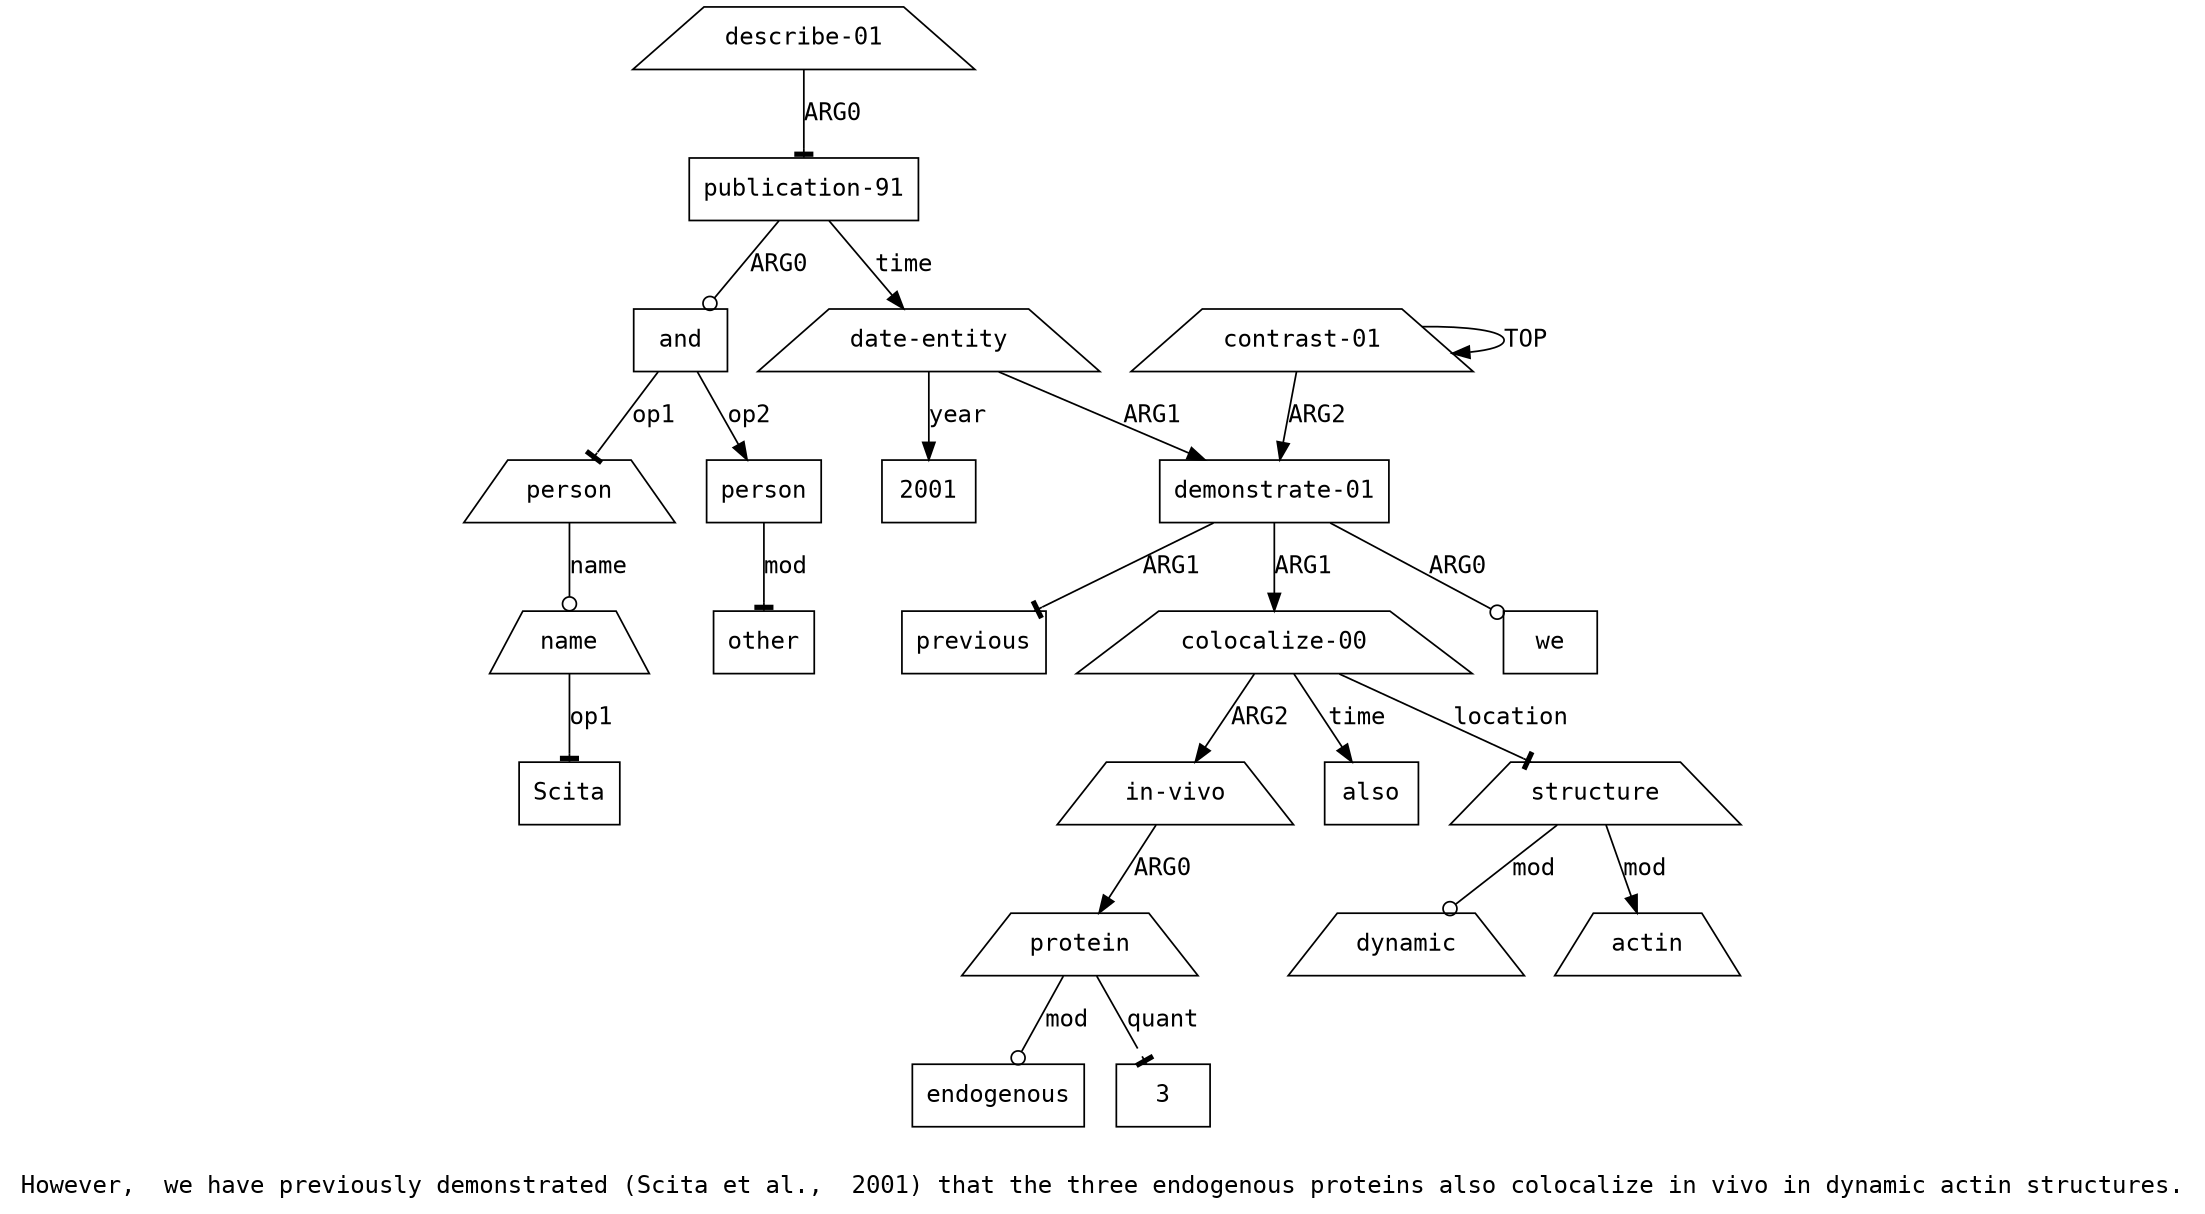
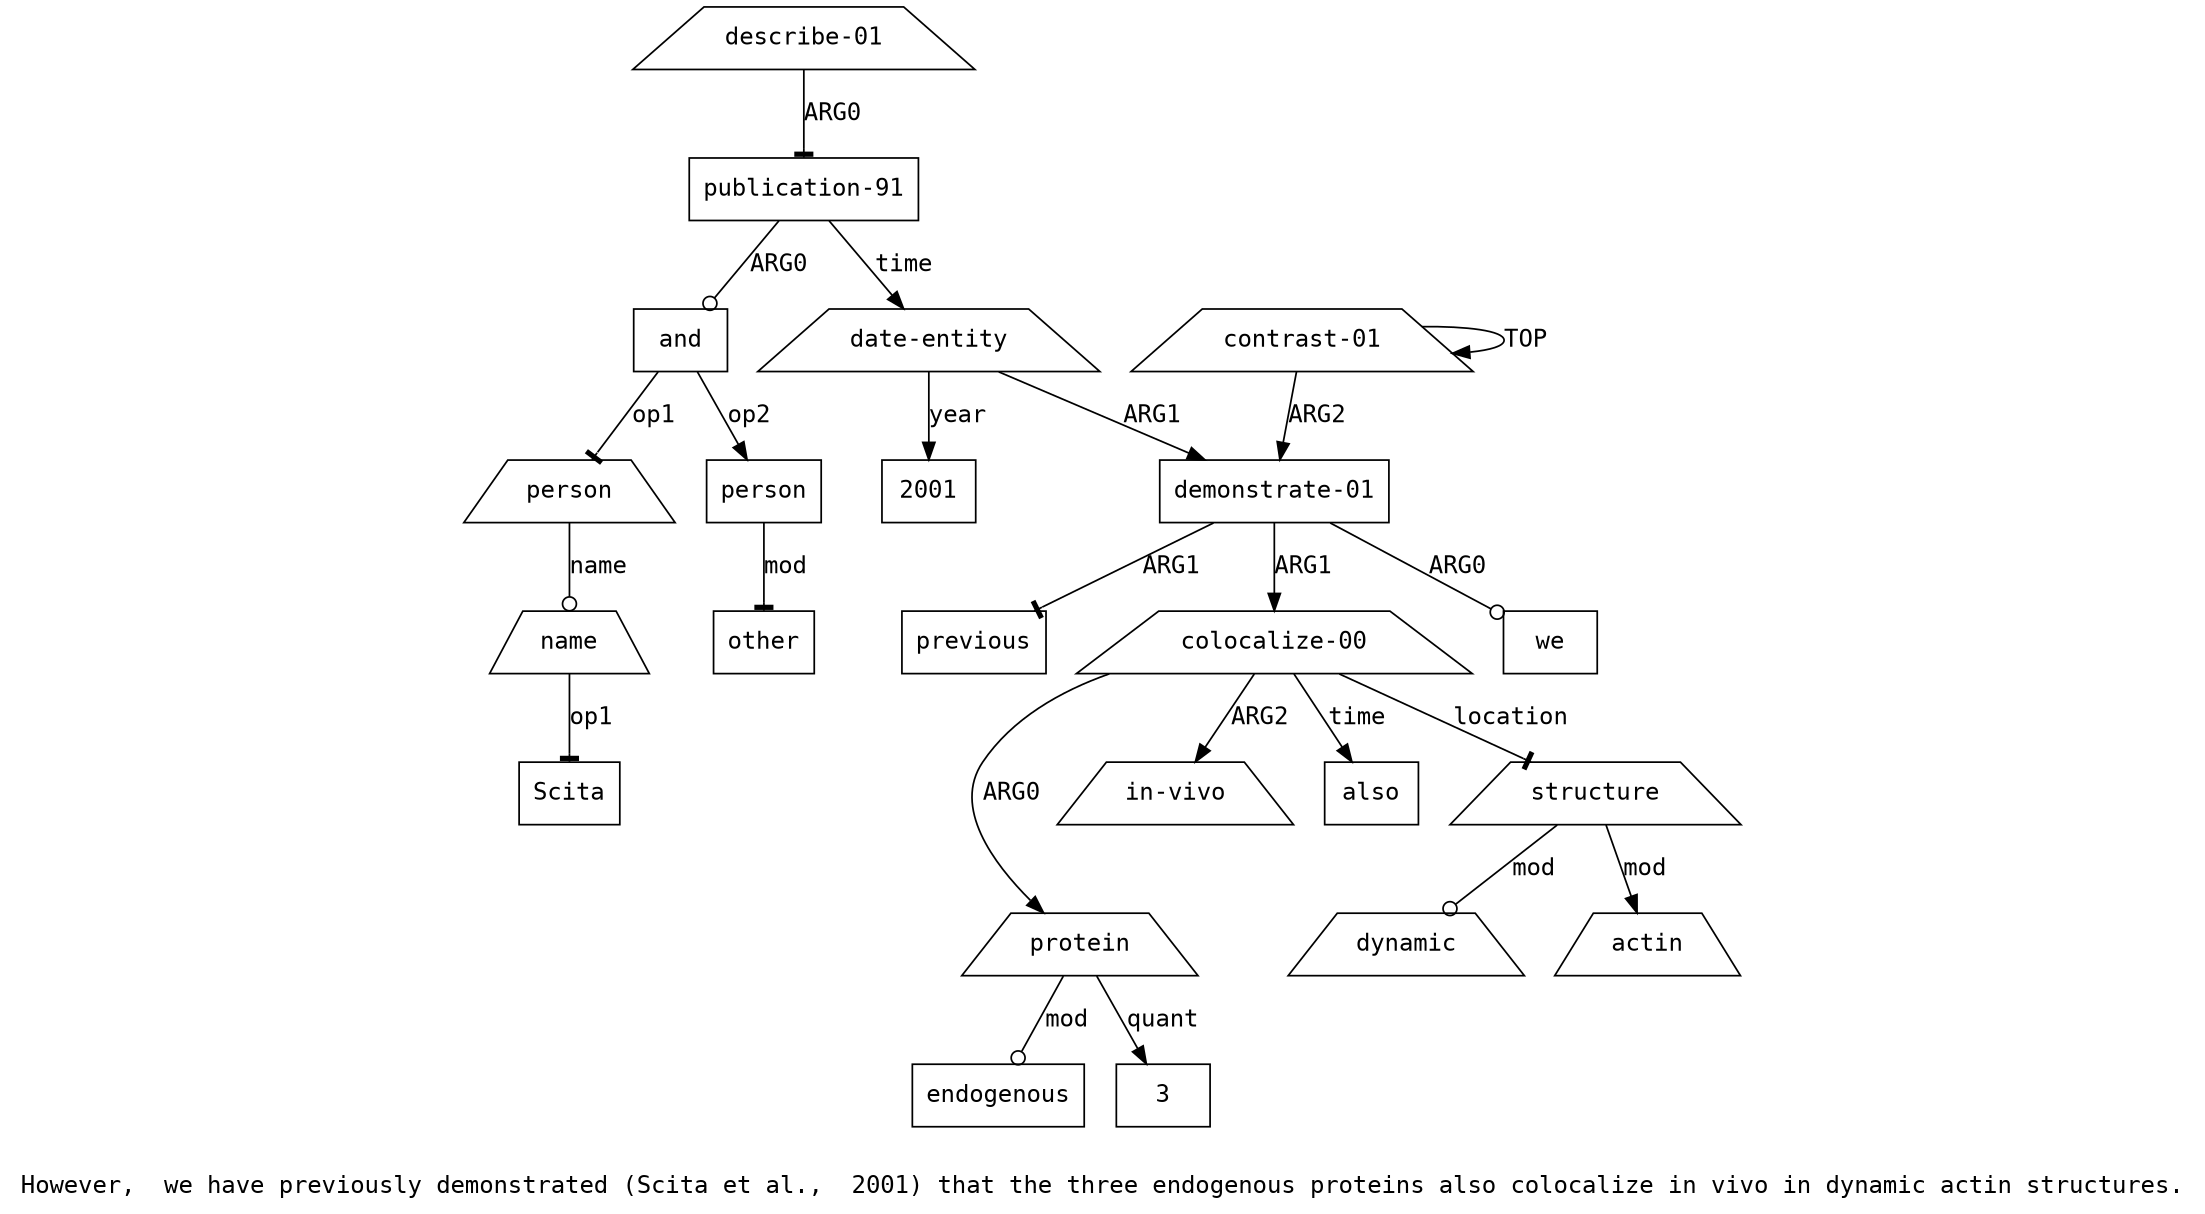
(1132, 862) -> (982, 763)
(1117, 1012) -> (1117, 1012)
